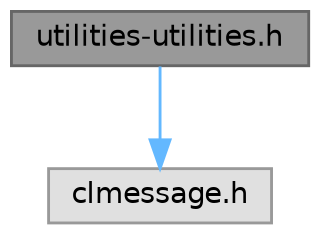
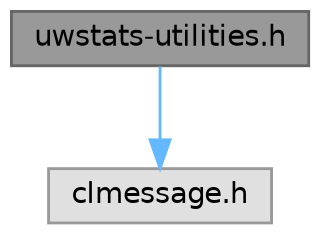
(160, 39) -> (160, 39)
